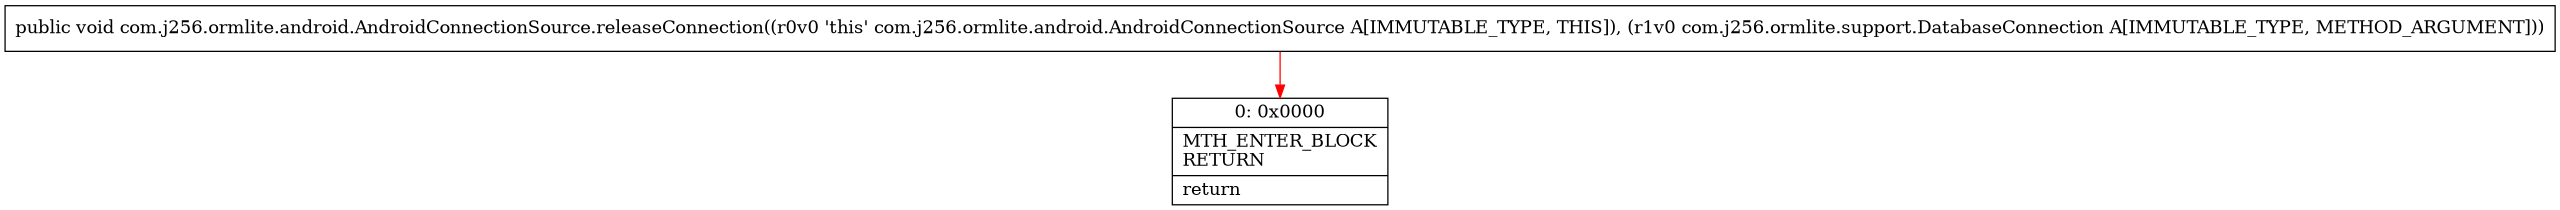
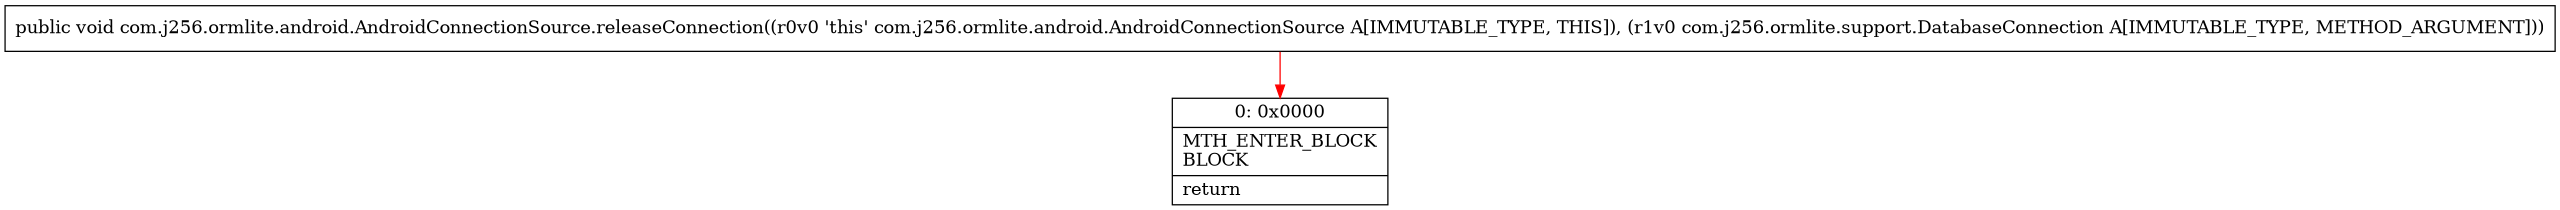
(1224, 160) -> (1215, 160)
